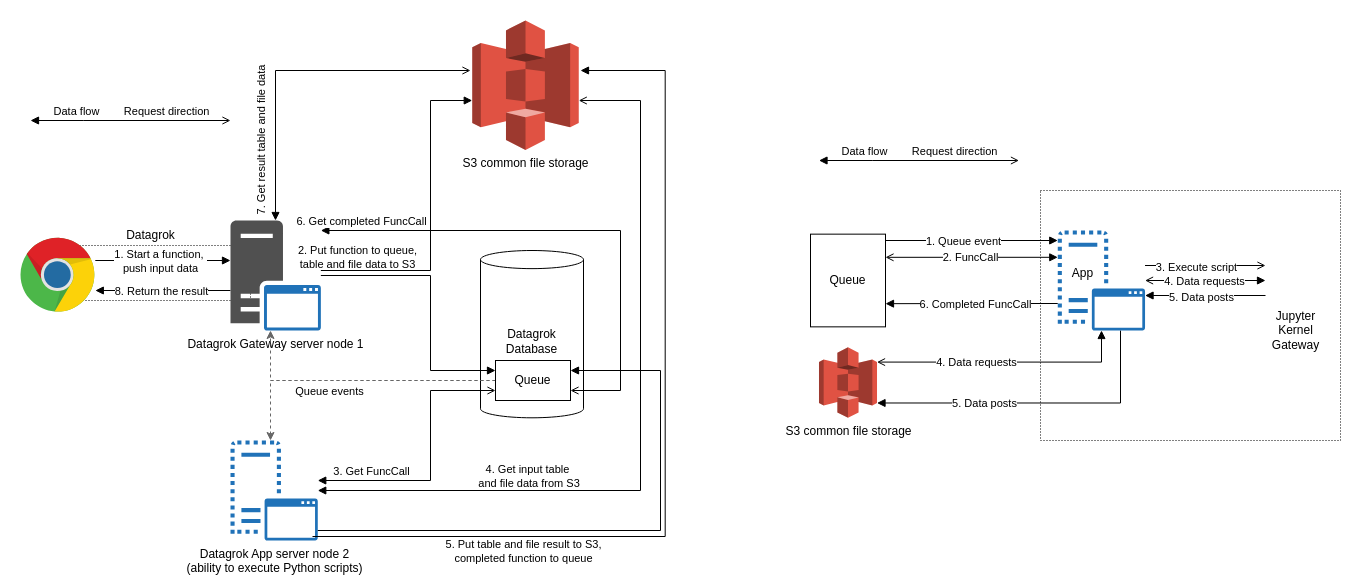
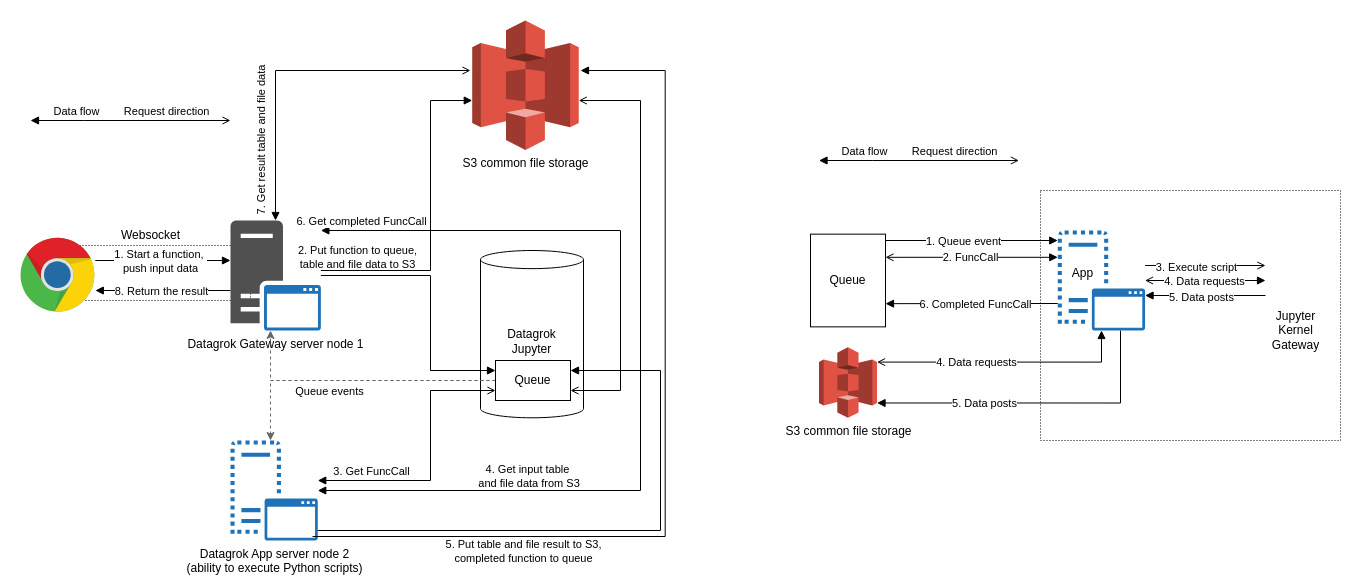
(151, 236) -> (151, 236)
(532, 342) -> (532, 342)
